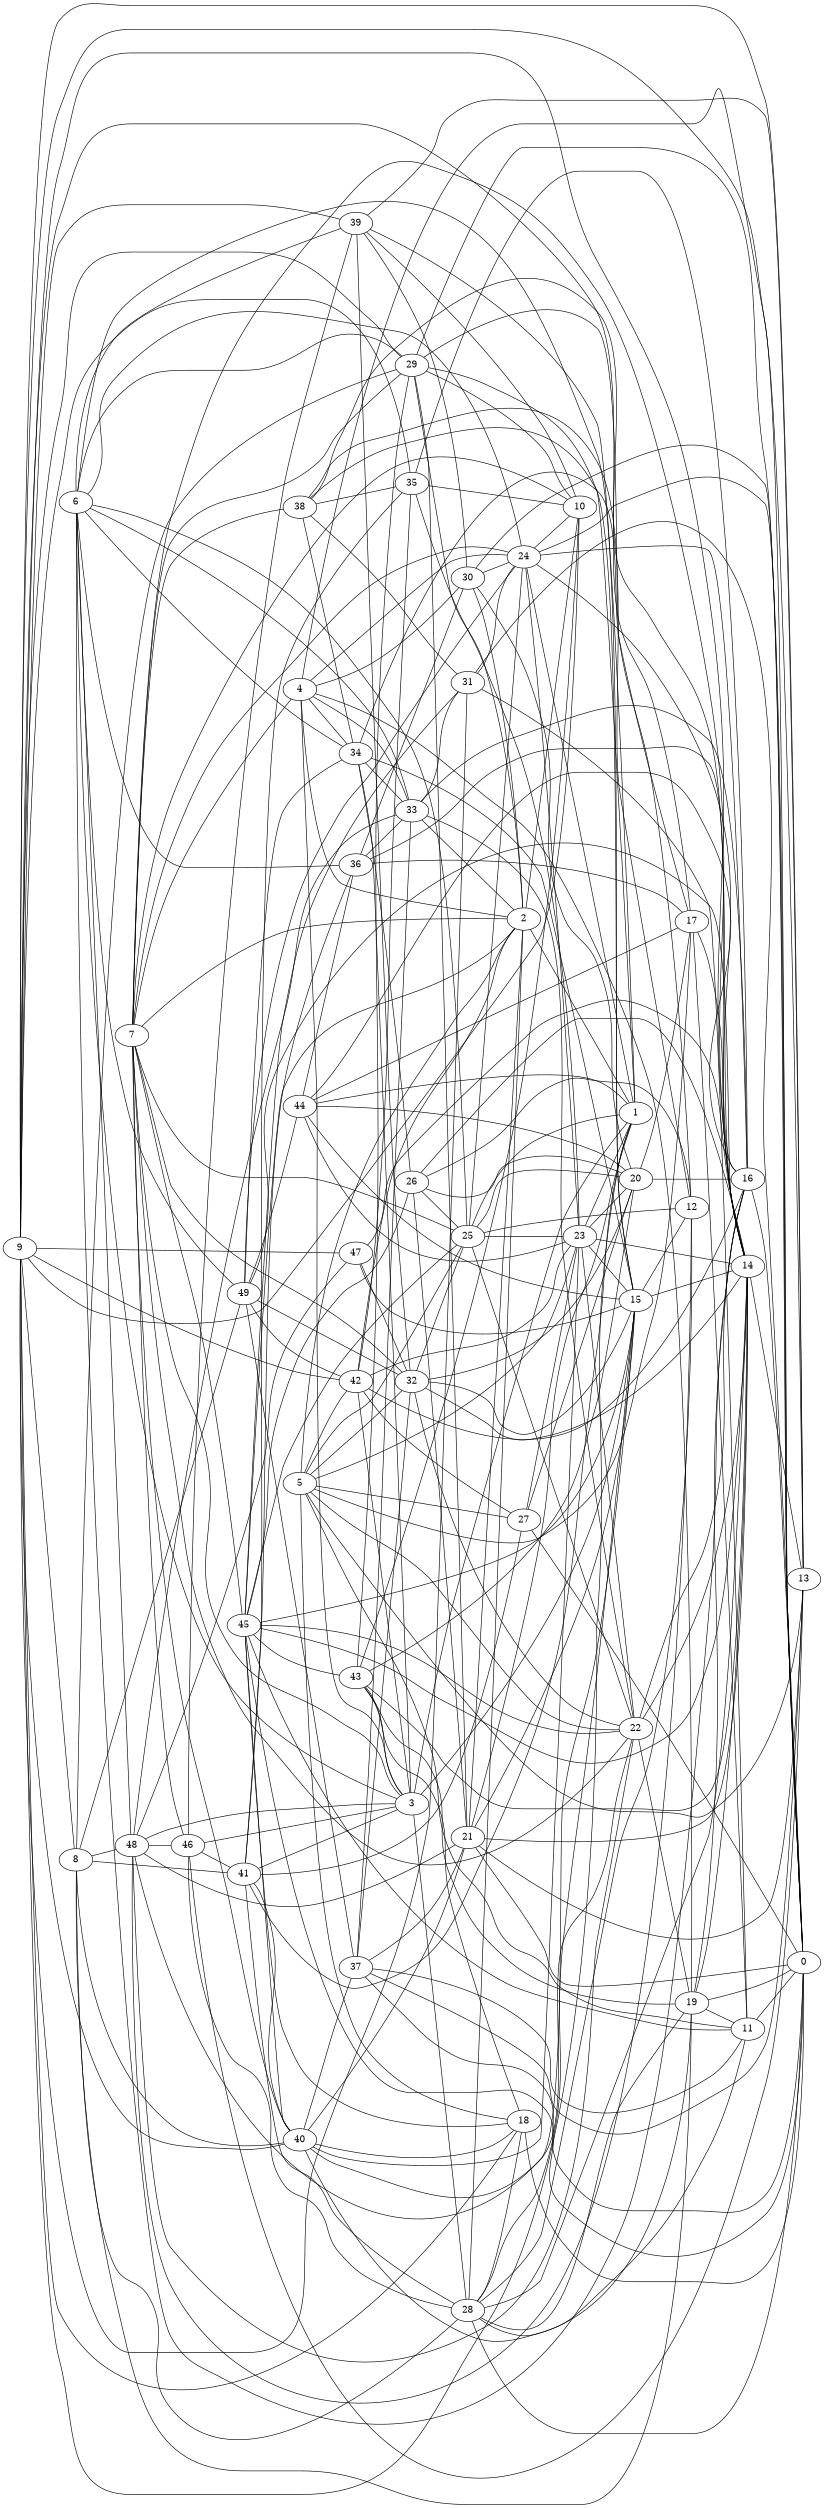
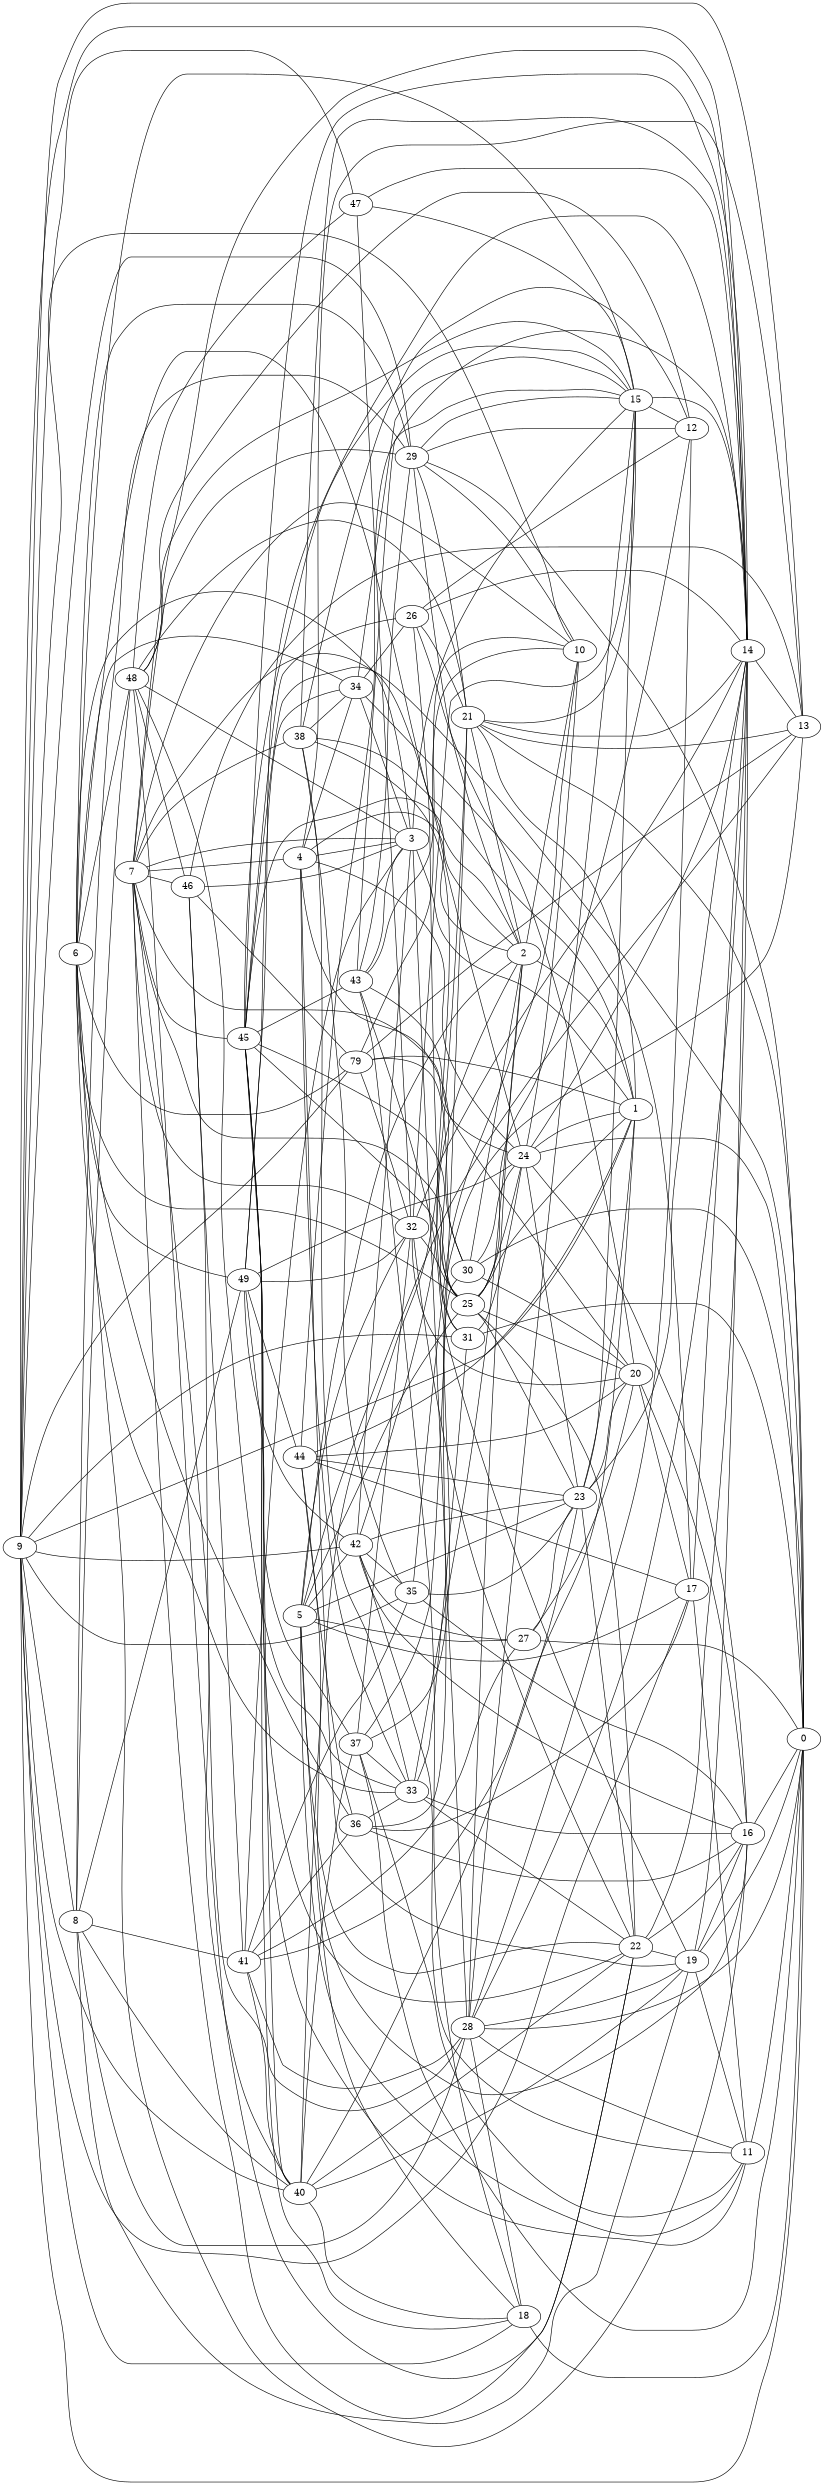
(356, 223) -> (356, 1062)
(390, 789) -> (322, 1270)
(728, 1338) -> (433, 1952)
